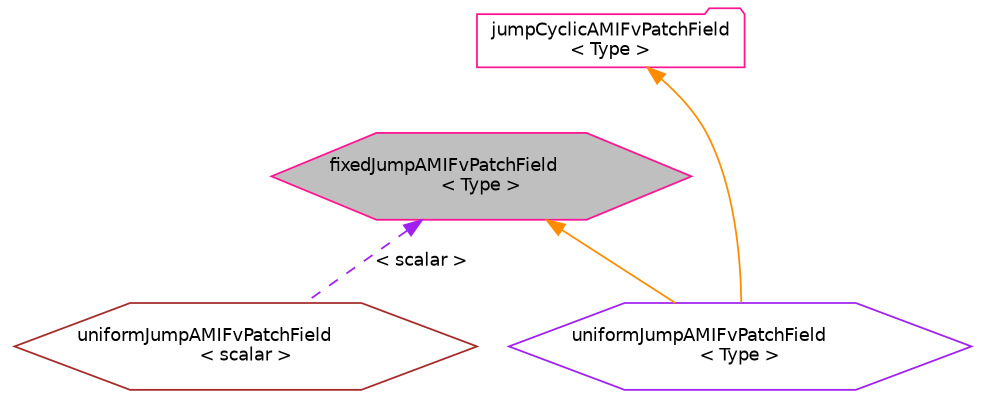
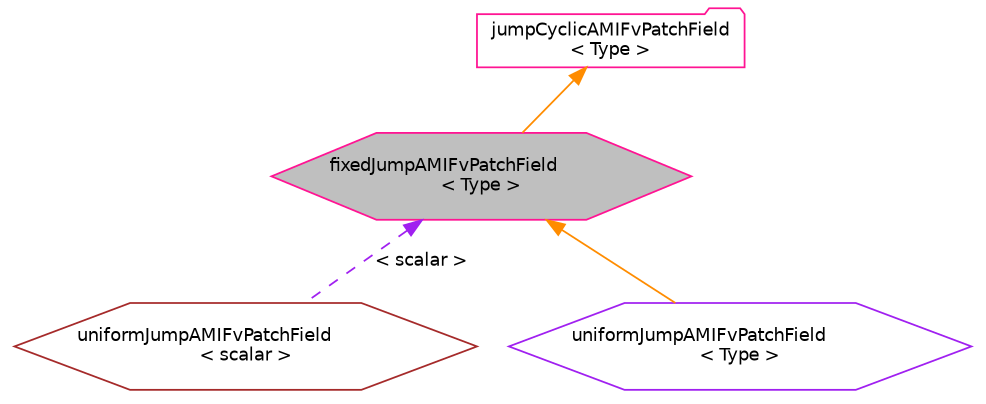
(725, 181) -> (548, 107)
